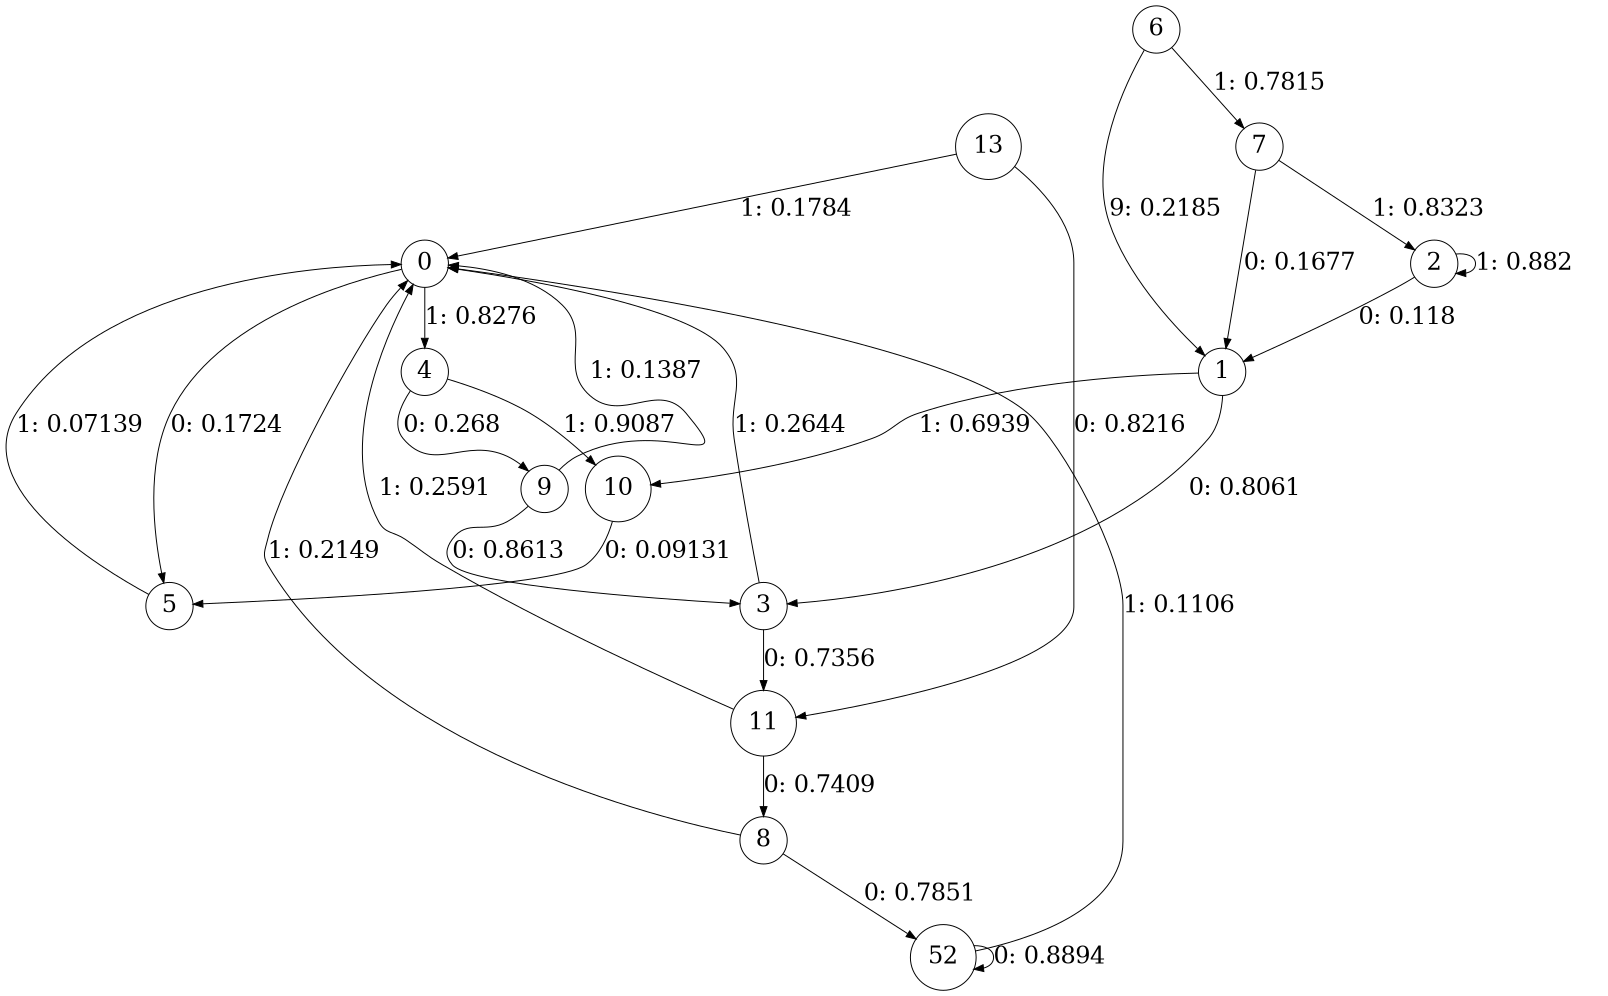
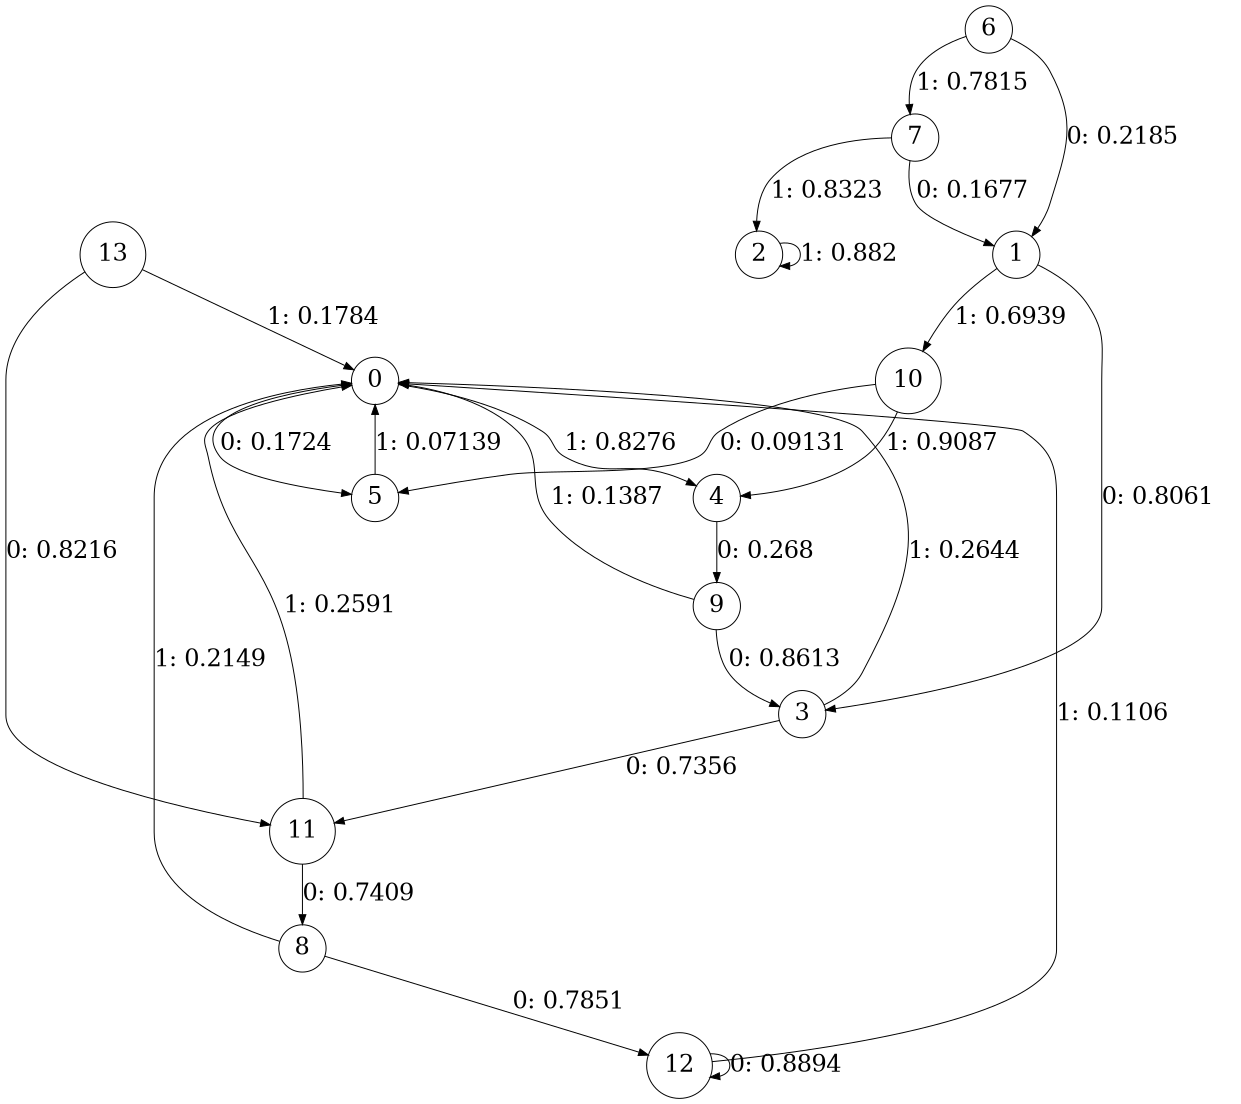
(1176, 210) -> (1133, 138)
(1335, 319) -> none
(523, 409) -> (836, 474)
(943, 957) -> (680, 1066)
